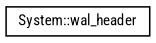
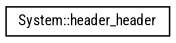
(78, 21) -> (88, 21)
